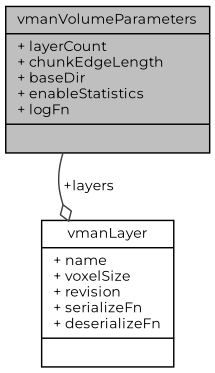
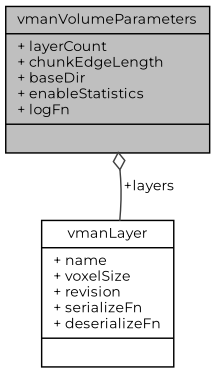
(59, 179) -> (121, 195)
